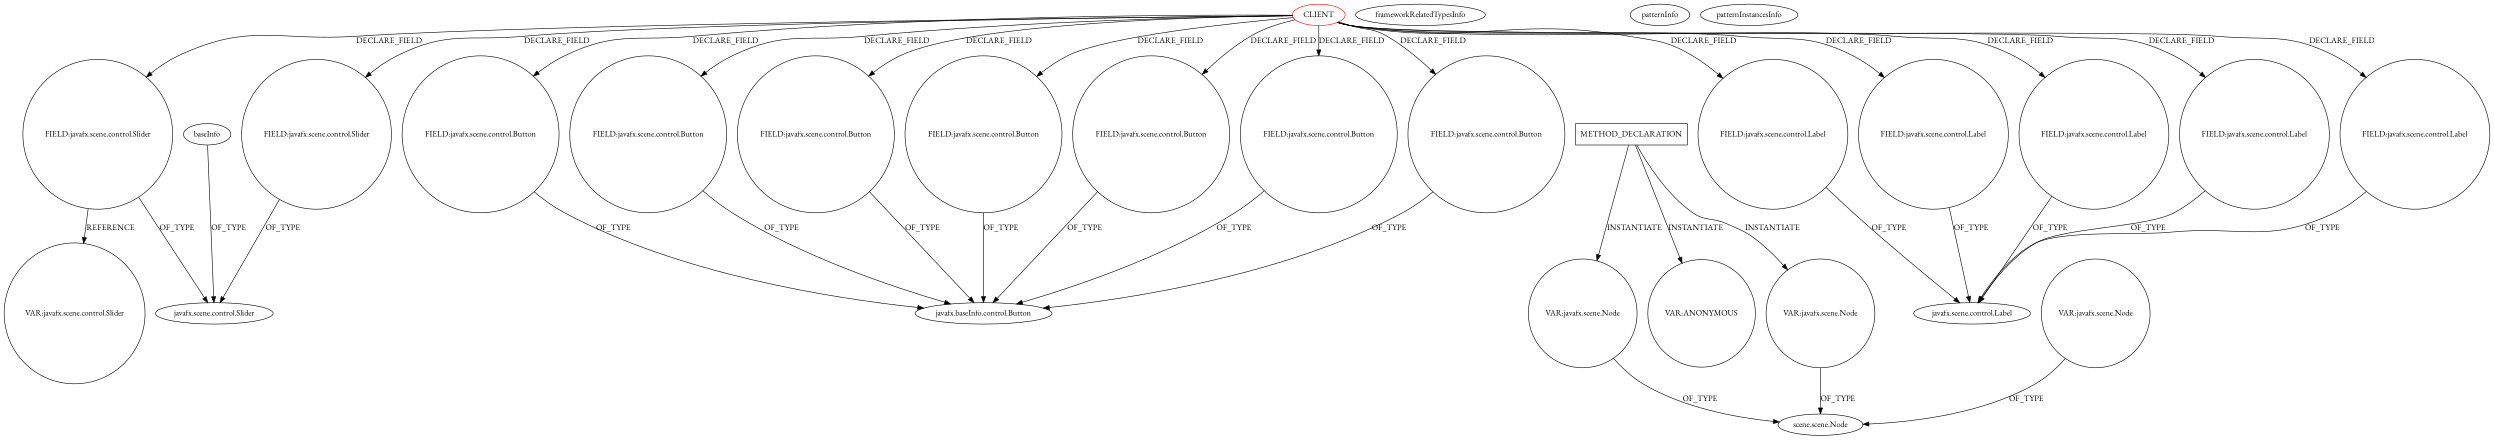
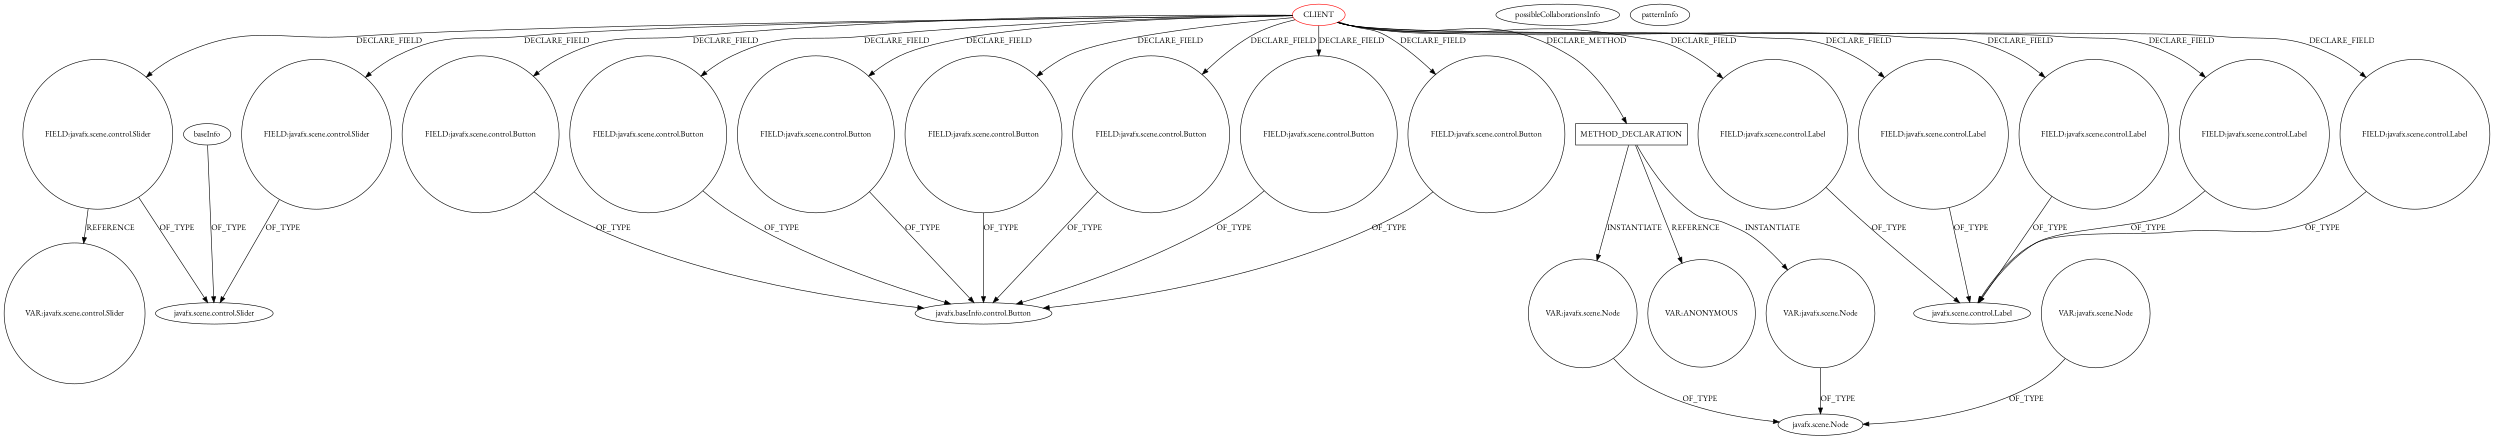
(1420, 15) -> none
none -> (1558, 15)
(1749, 15) -> none
none -> (1536, 39)
(1696, 228) -> (1696, 228)
(1820, 425) -> (1820, 425)
